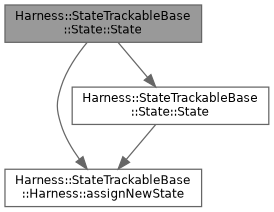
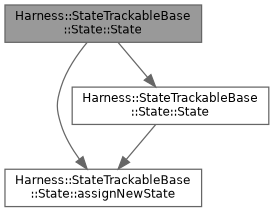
(103, 188) -> (103, 188)
